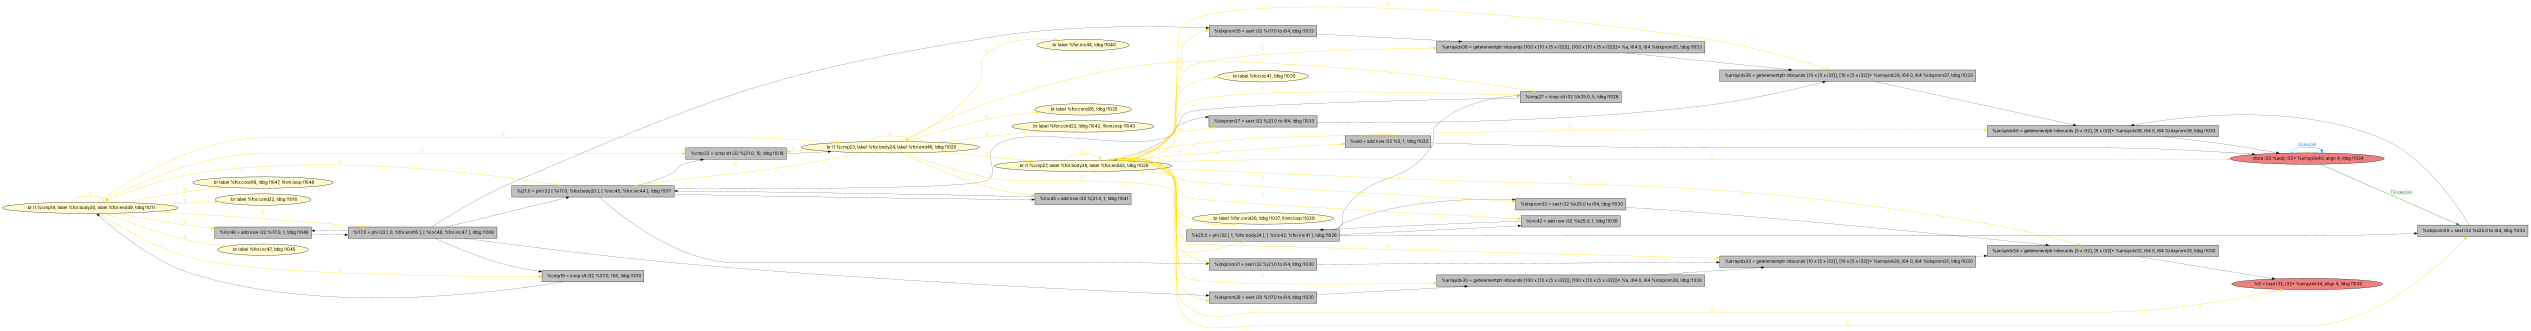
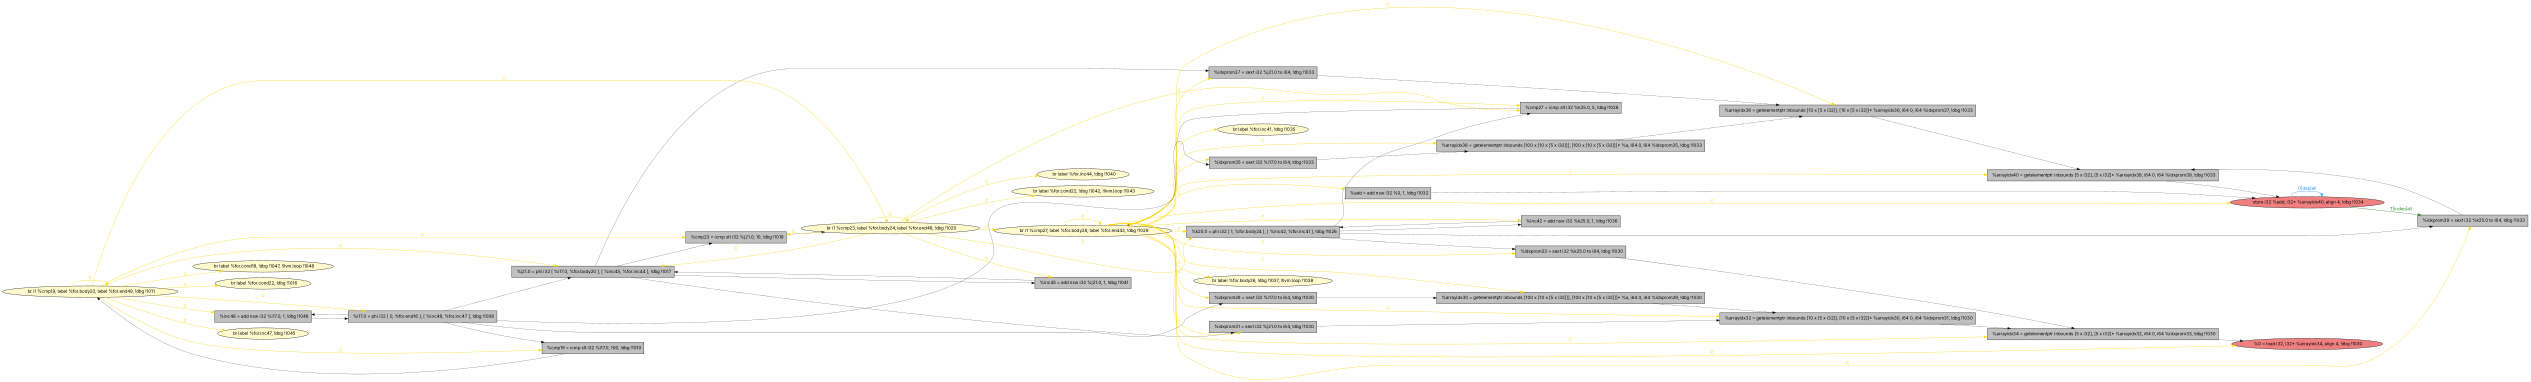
(1083, 109) -> none
(1263, 218) -> (1263, 281)
